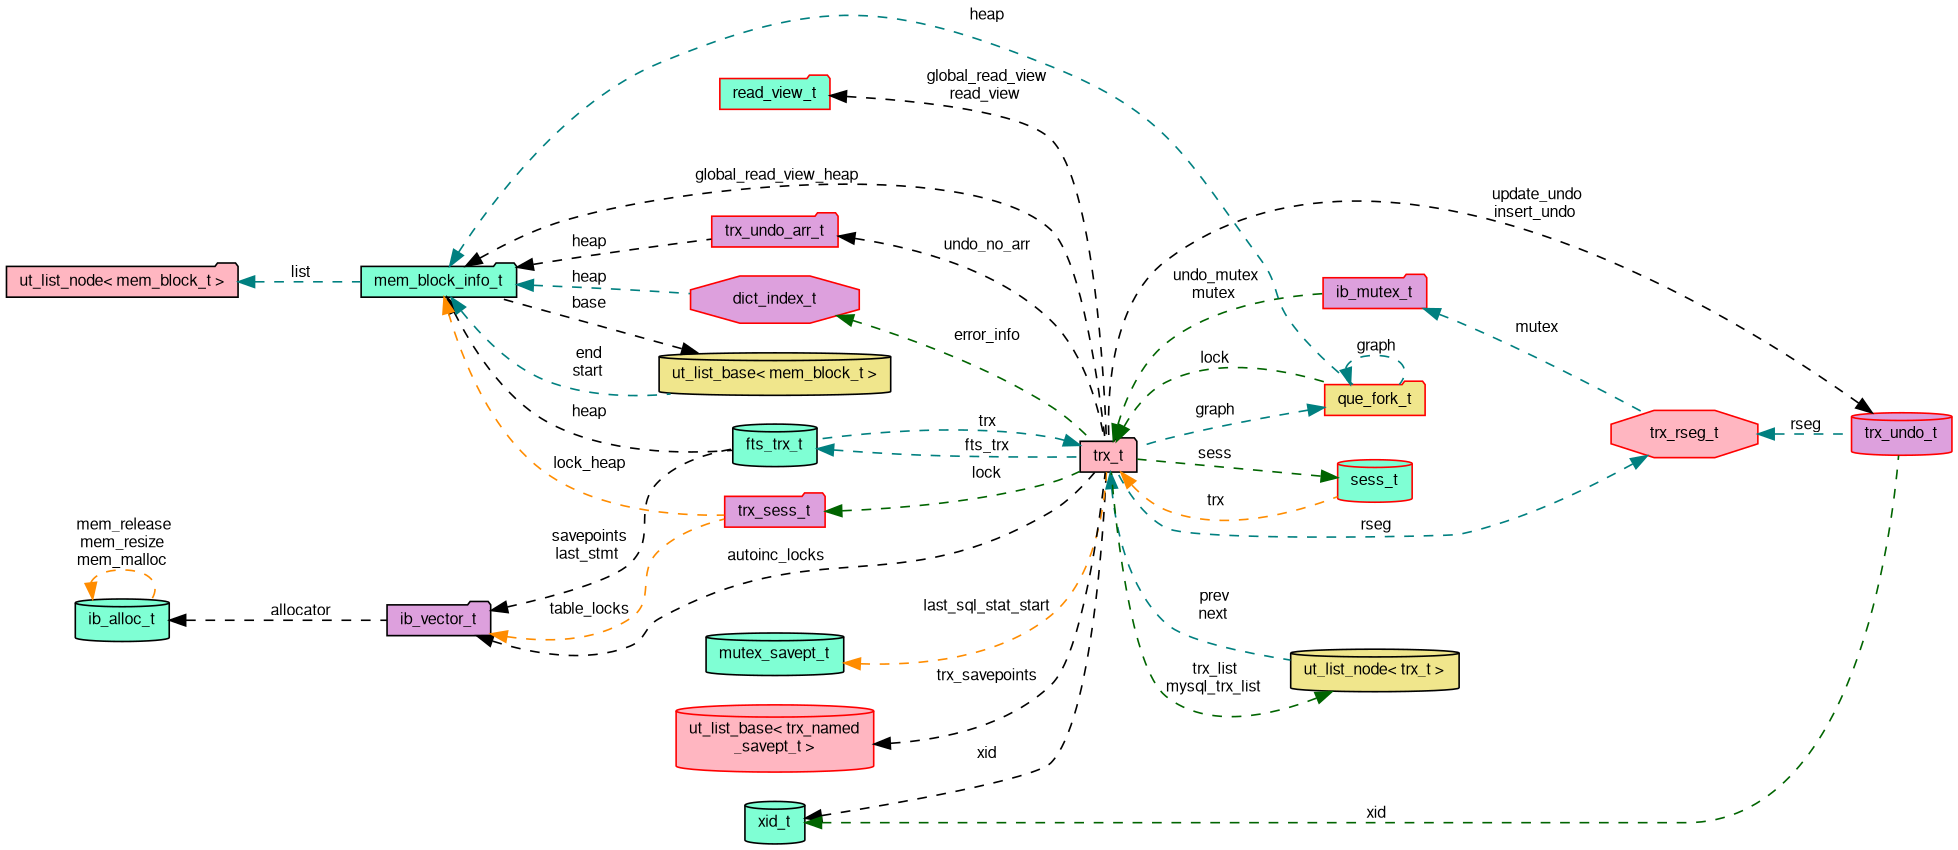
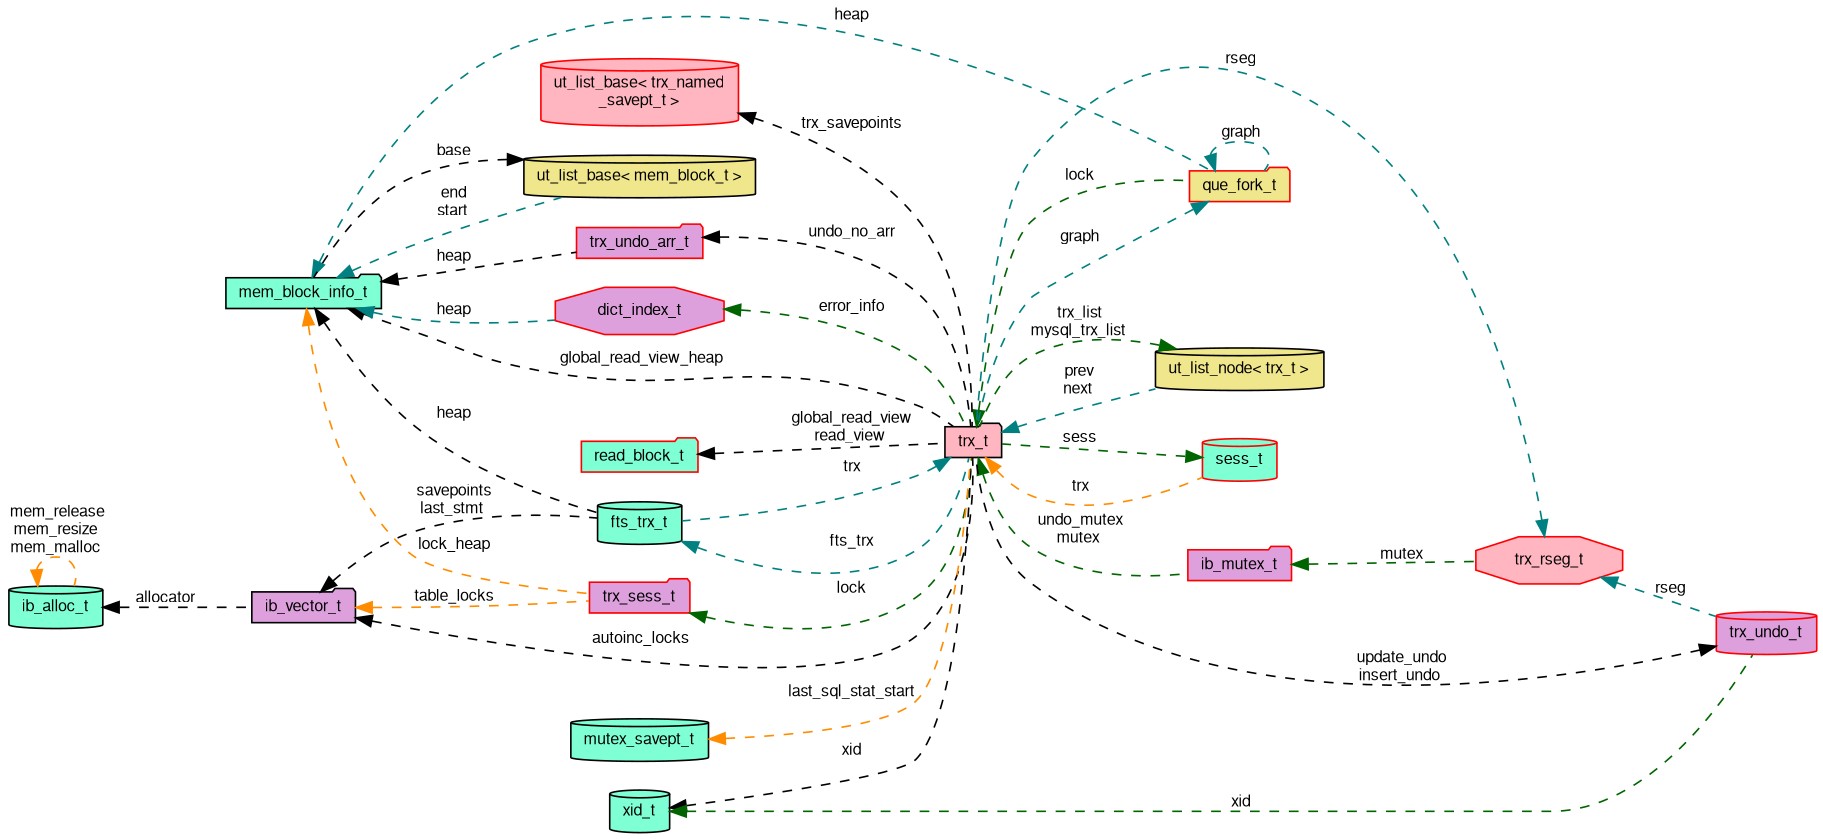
(775, 94) -> (640, 457)
(122, 282) -> none
(1543, 361) -> (1392, 563)
